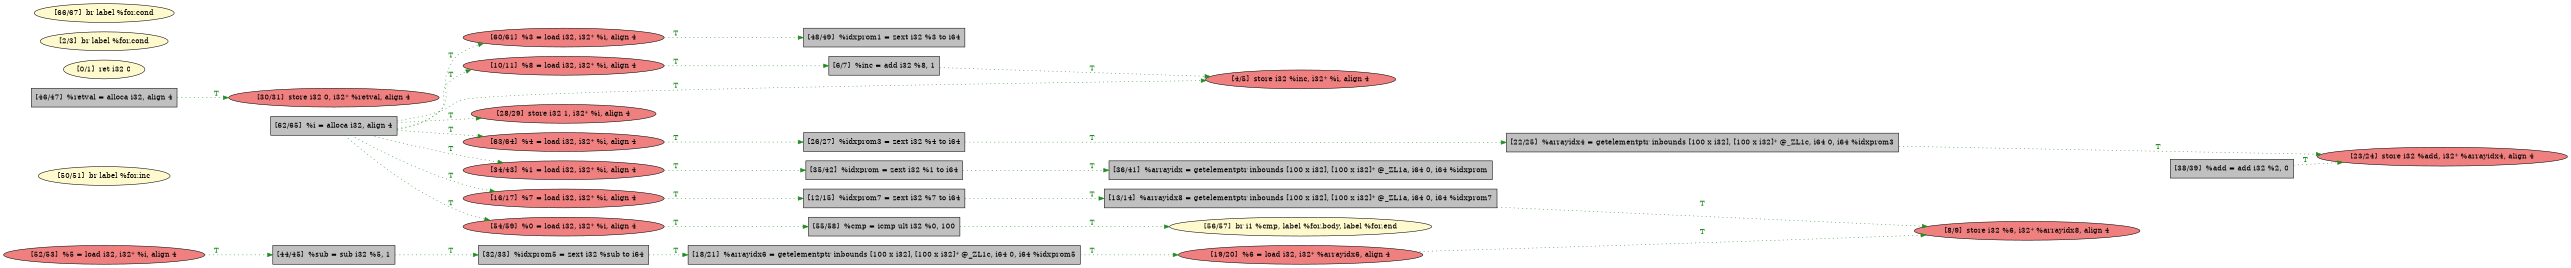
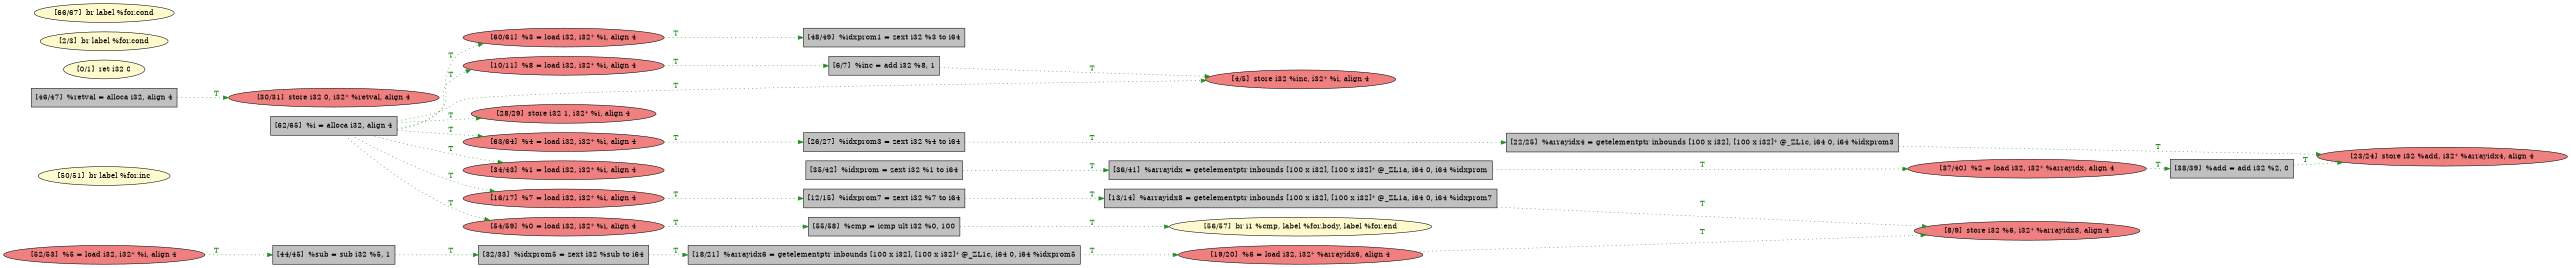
none -> (2027, 169)
(732, 170) -> none
